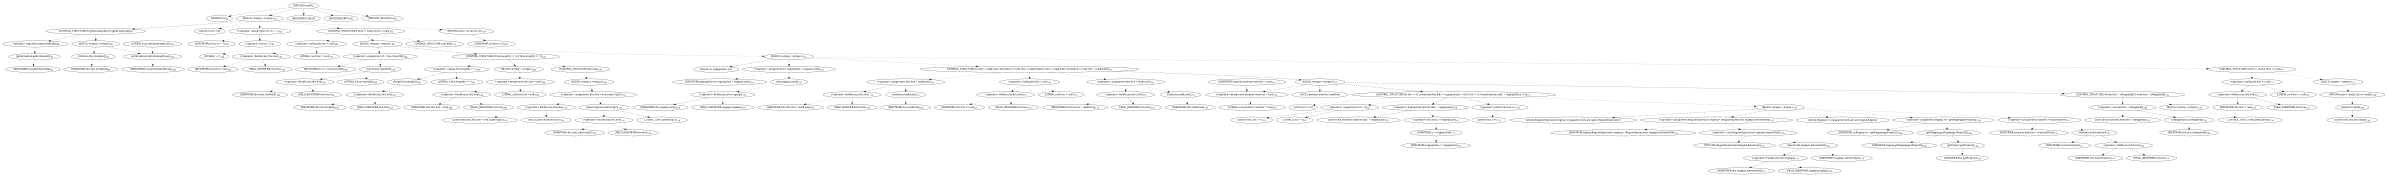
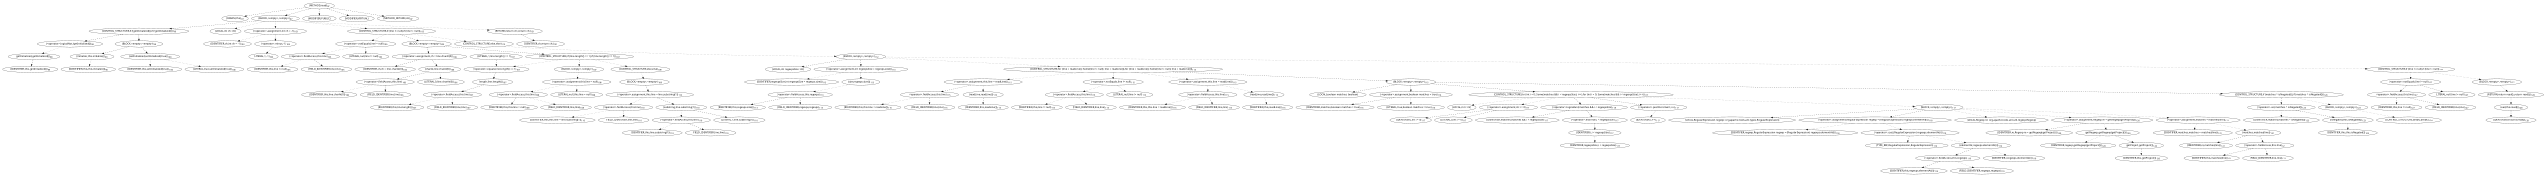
(153, 49) -> (181, 63)
(457, 75) -> (496, 62)
(1247, 88) -> (1374, 101)
